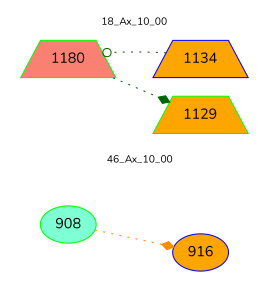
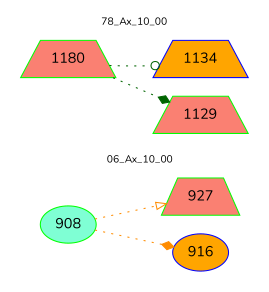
(134, 22) -> (134, 22)
(139, 52) -> (130, 66)
(201, 115) -> (201, 115)
(140, 160) -> (140, 160)
none -> (201, 197)
